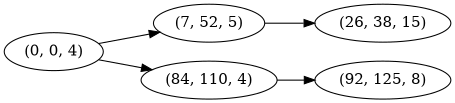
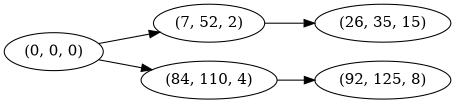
(209, 23) -> (209, 23)
(383, 23) -> (383, 23)
(54, 52) -> (54, 52)
